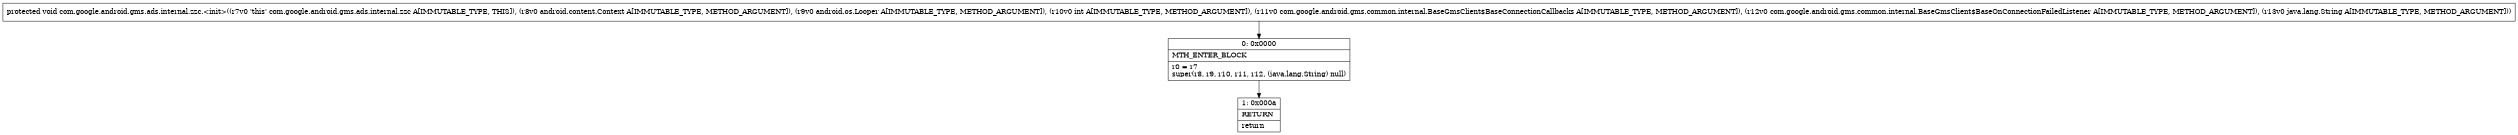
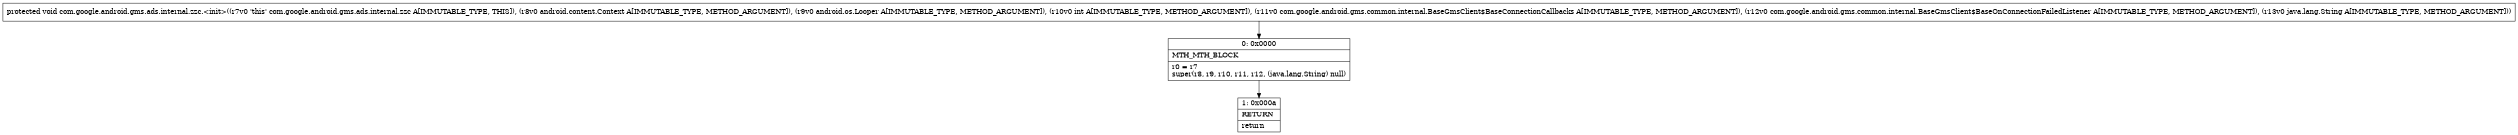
(1209, 55) -> (1205, 55)
